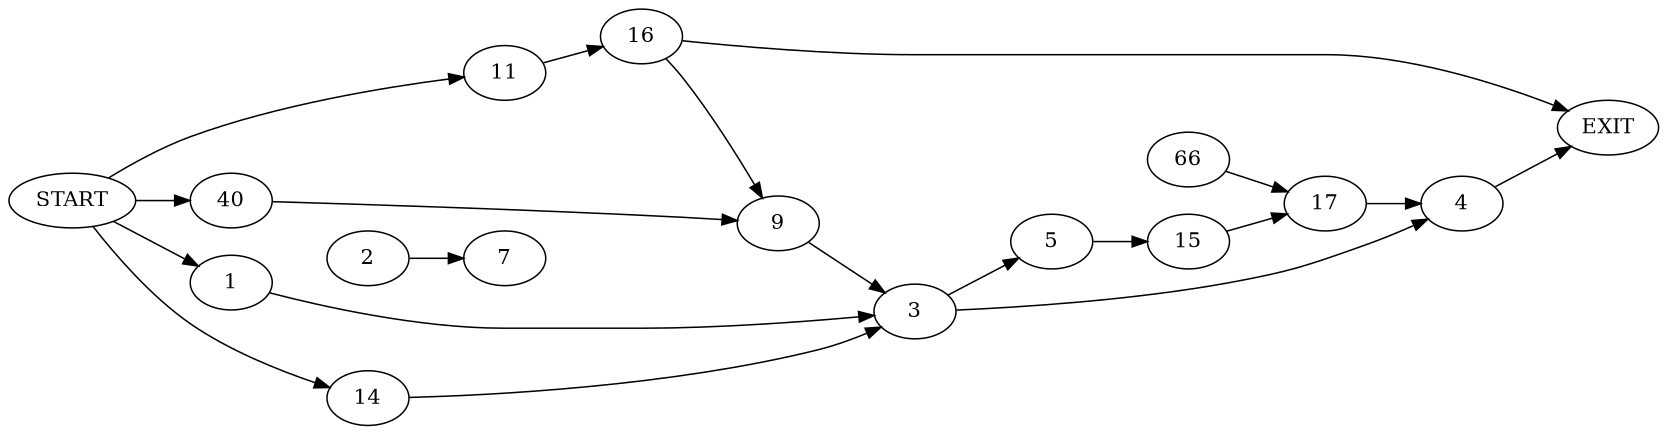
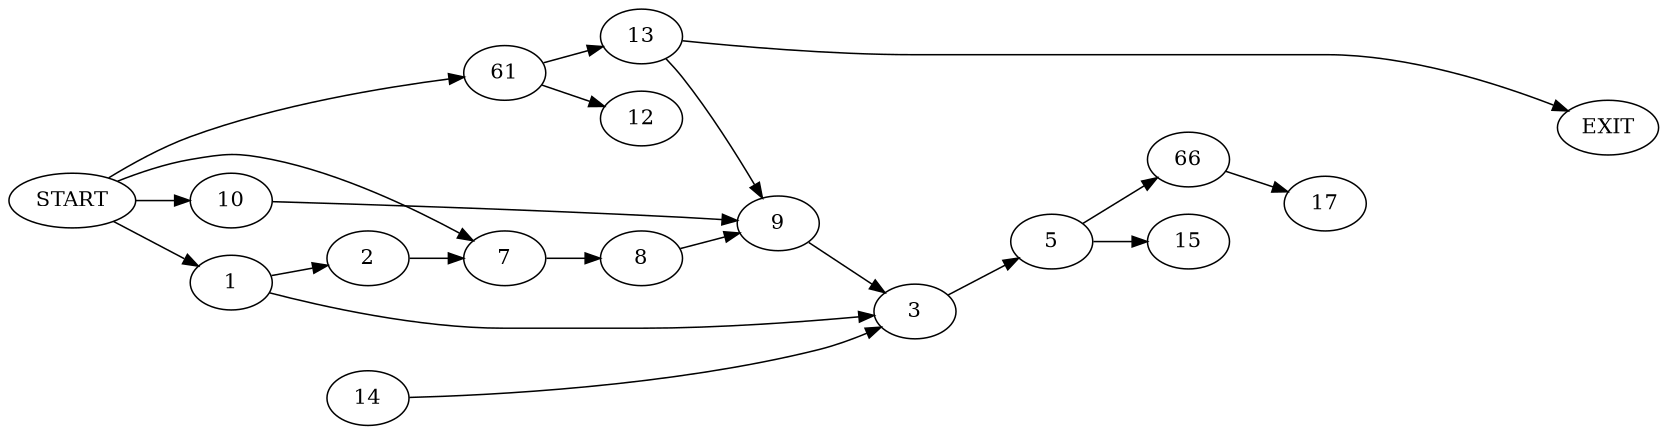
(641, 36) -> (641, 36)
(505, 73) -> (505, 73)
none -> (641, 119)
(231, 201) -> (231, 201)
(1462, 204) -> none
none -> (1114, 205)
(1249, 225) -> none
none -> (641, 258)
none -> (292, 272)
(191, 324) -> (293, 165)
